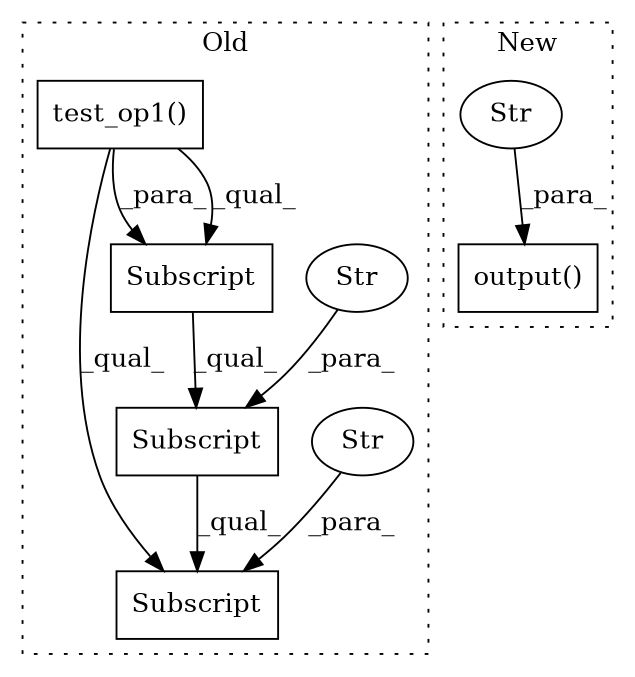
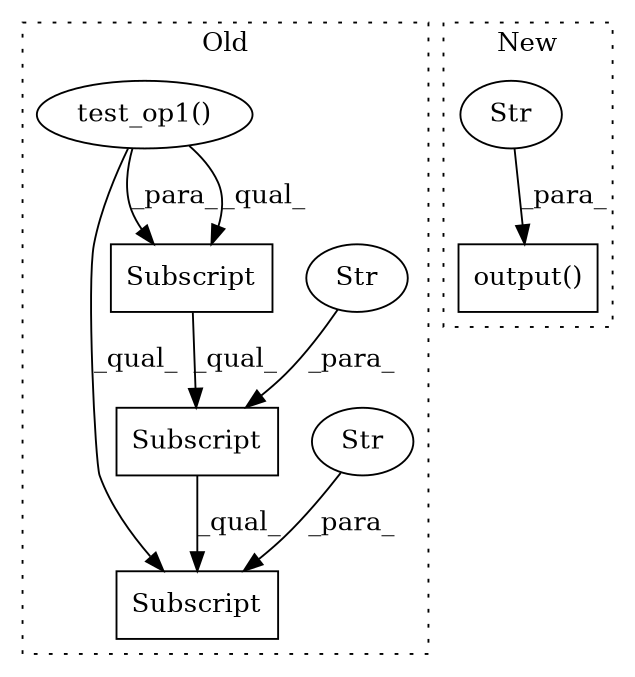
(120, 115) -> (145, 115)
